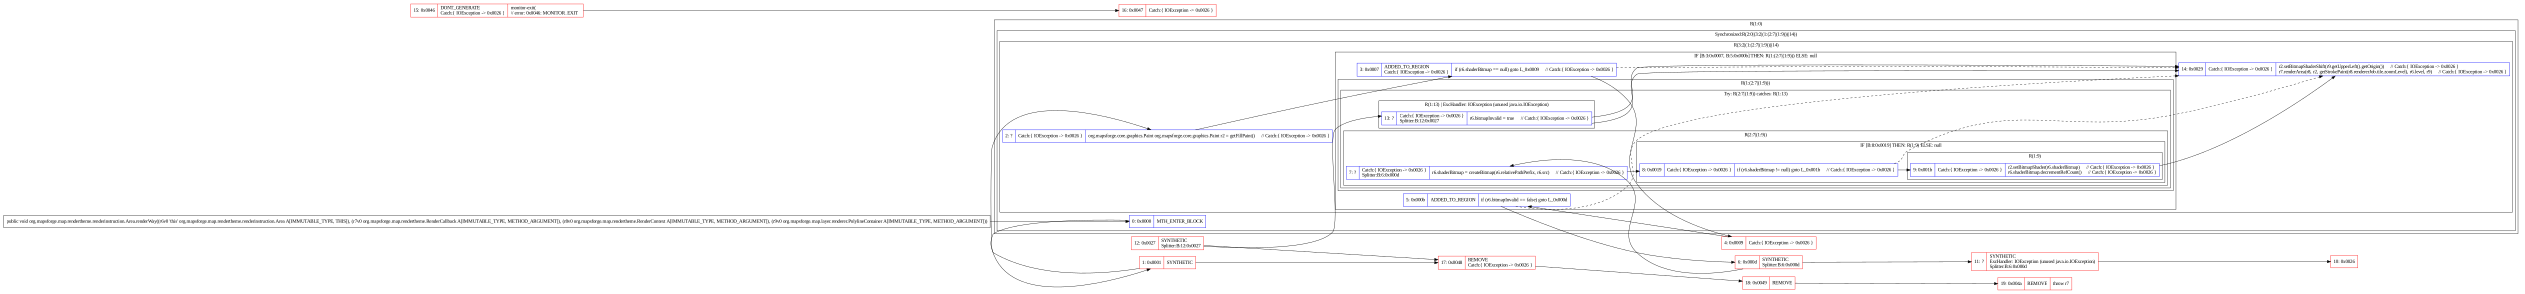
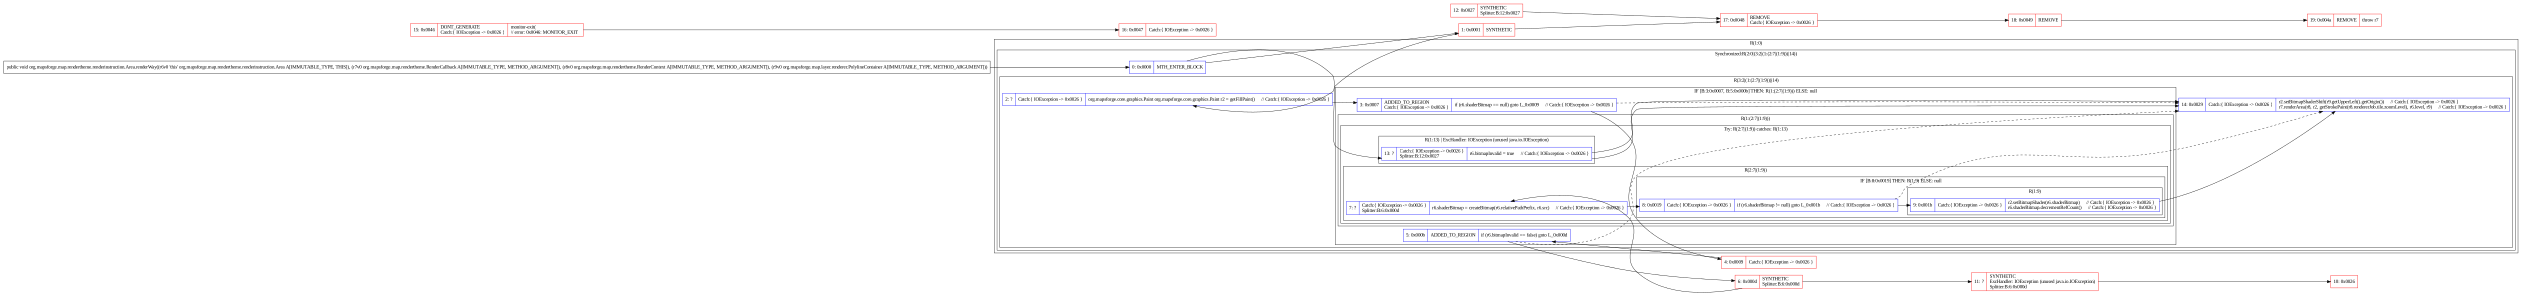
(1335, 224) -> (1318, 64)
